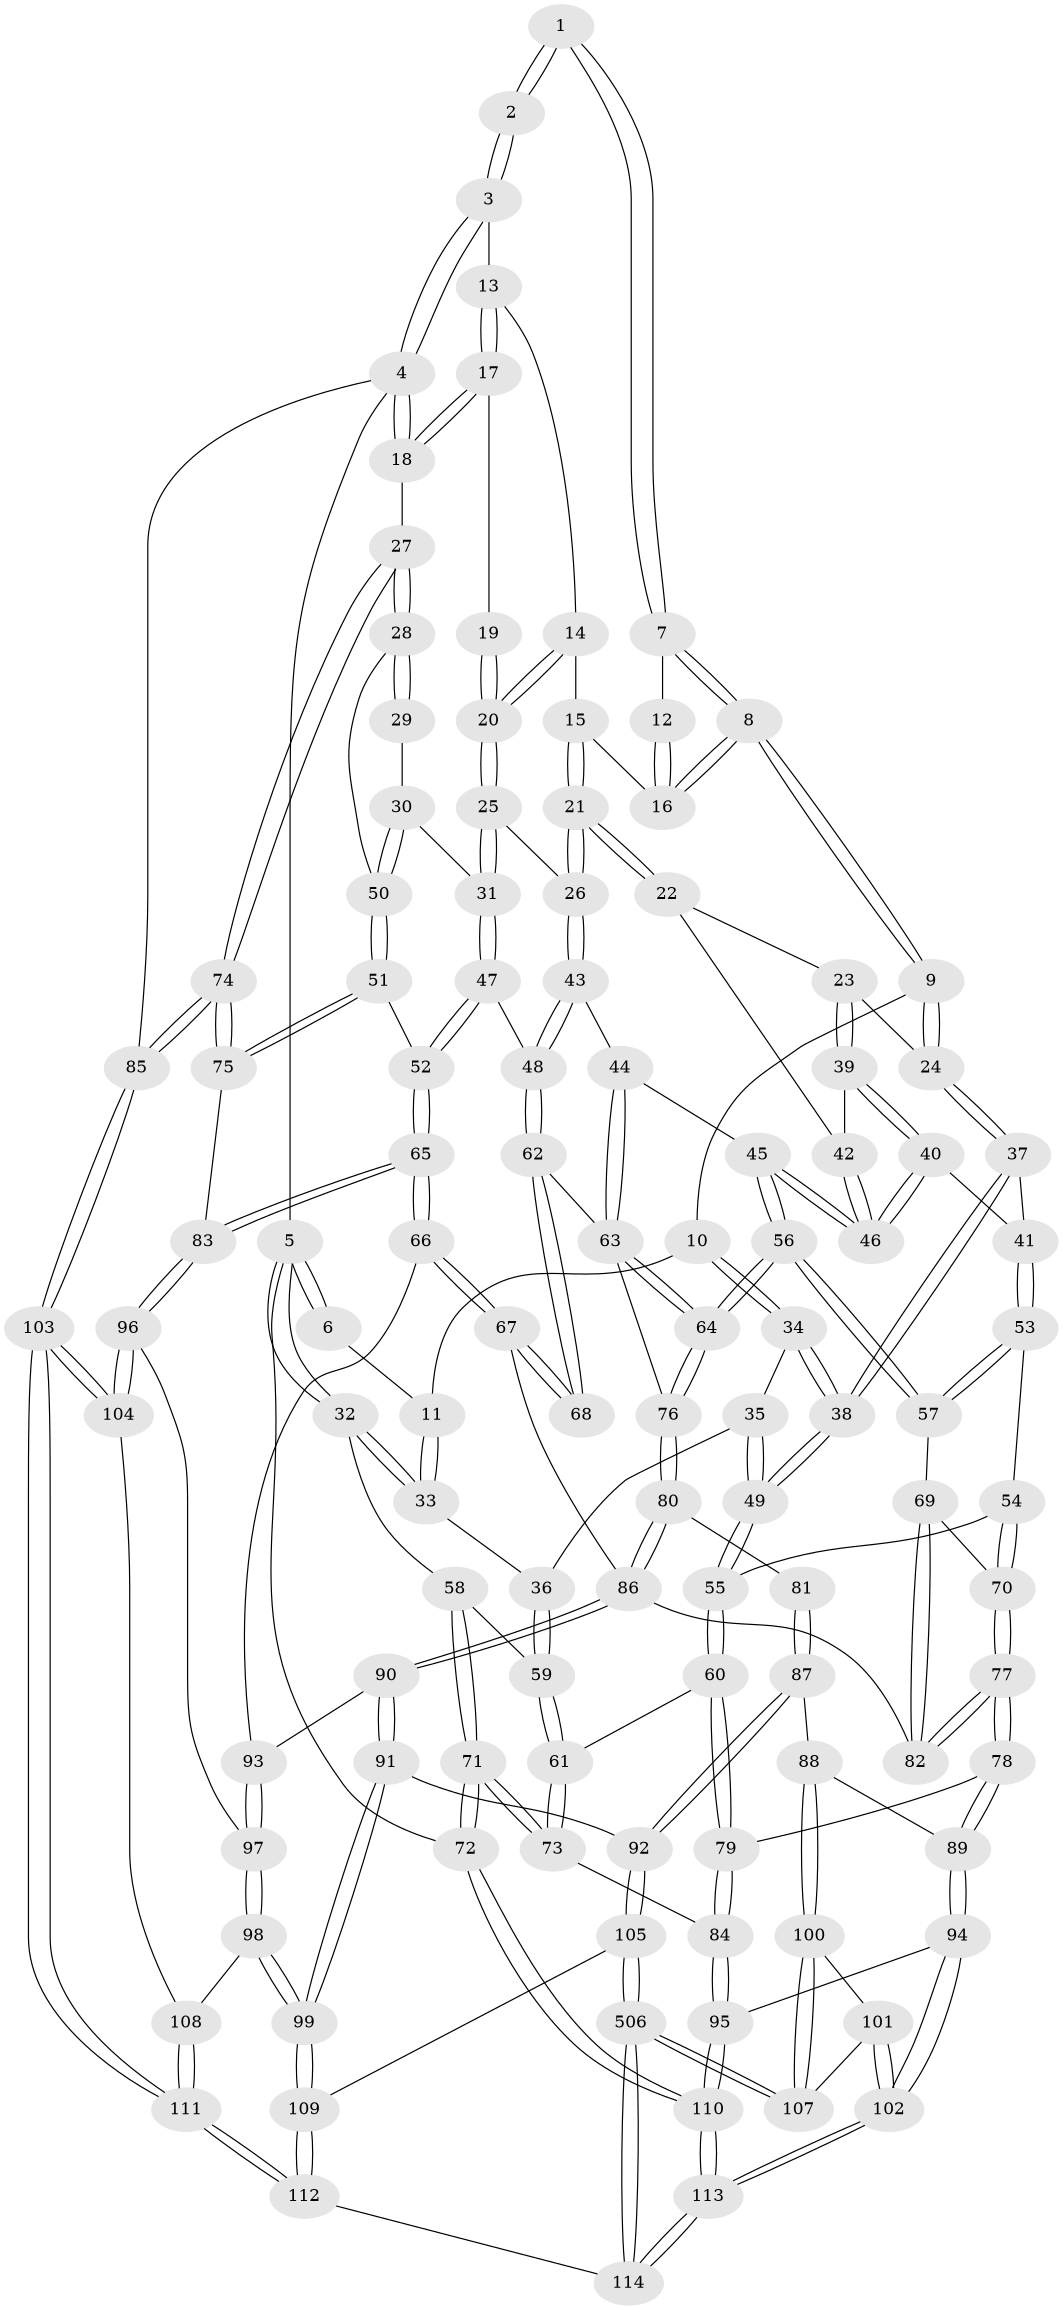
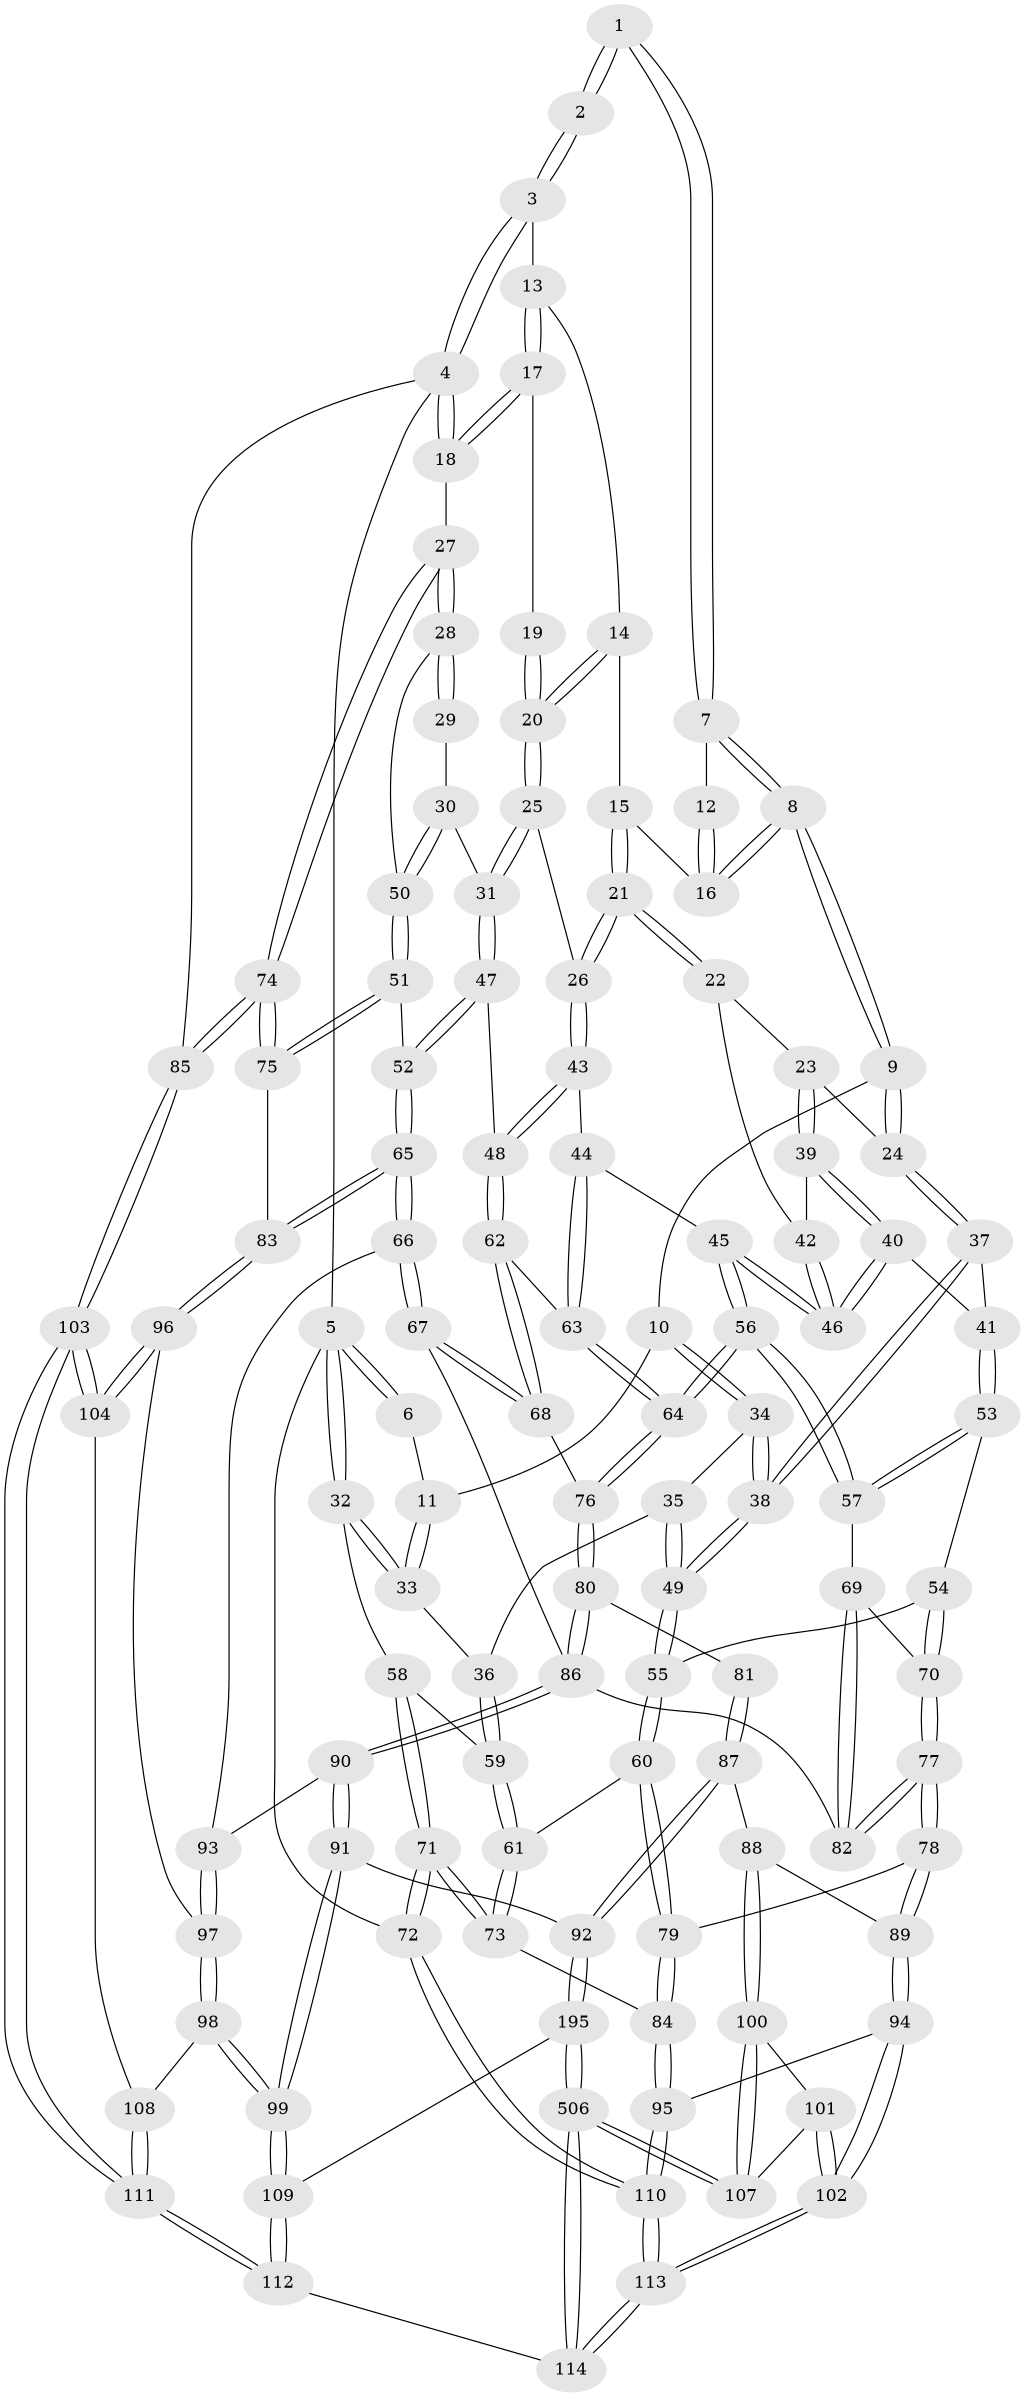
(640, 1329) -> (564, 1460)
(631, 1936) -> (574, 2023)
